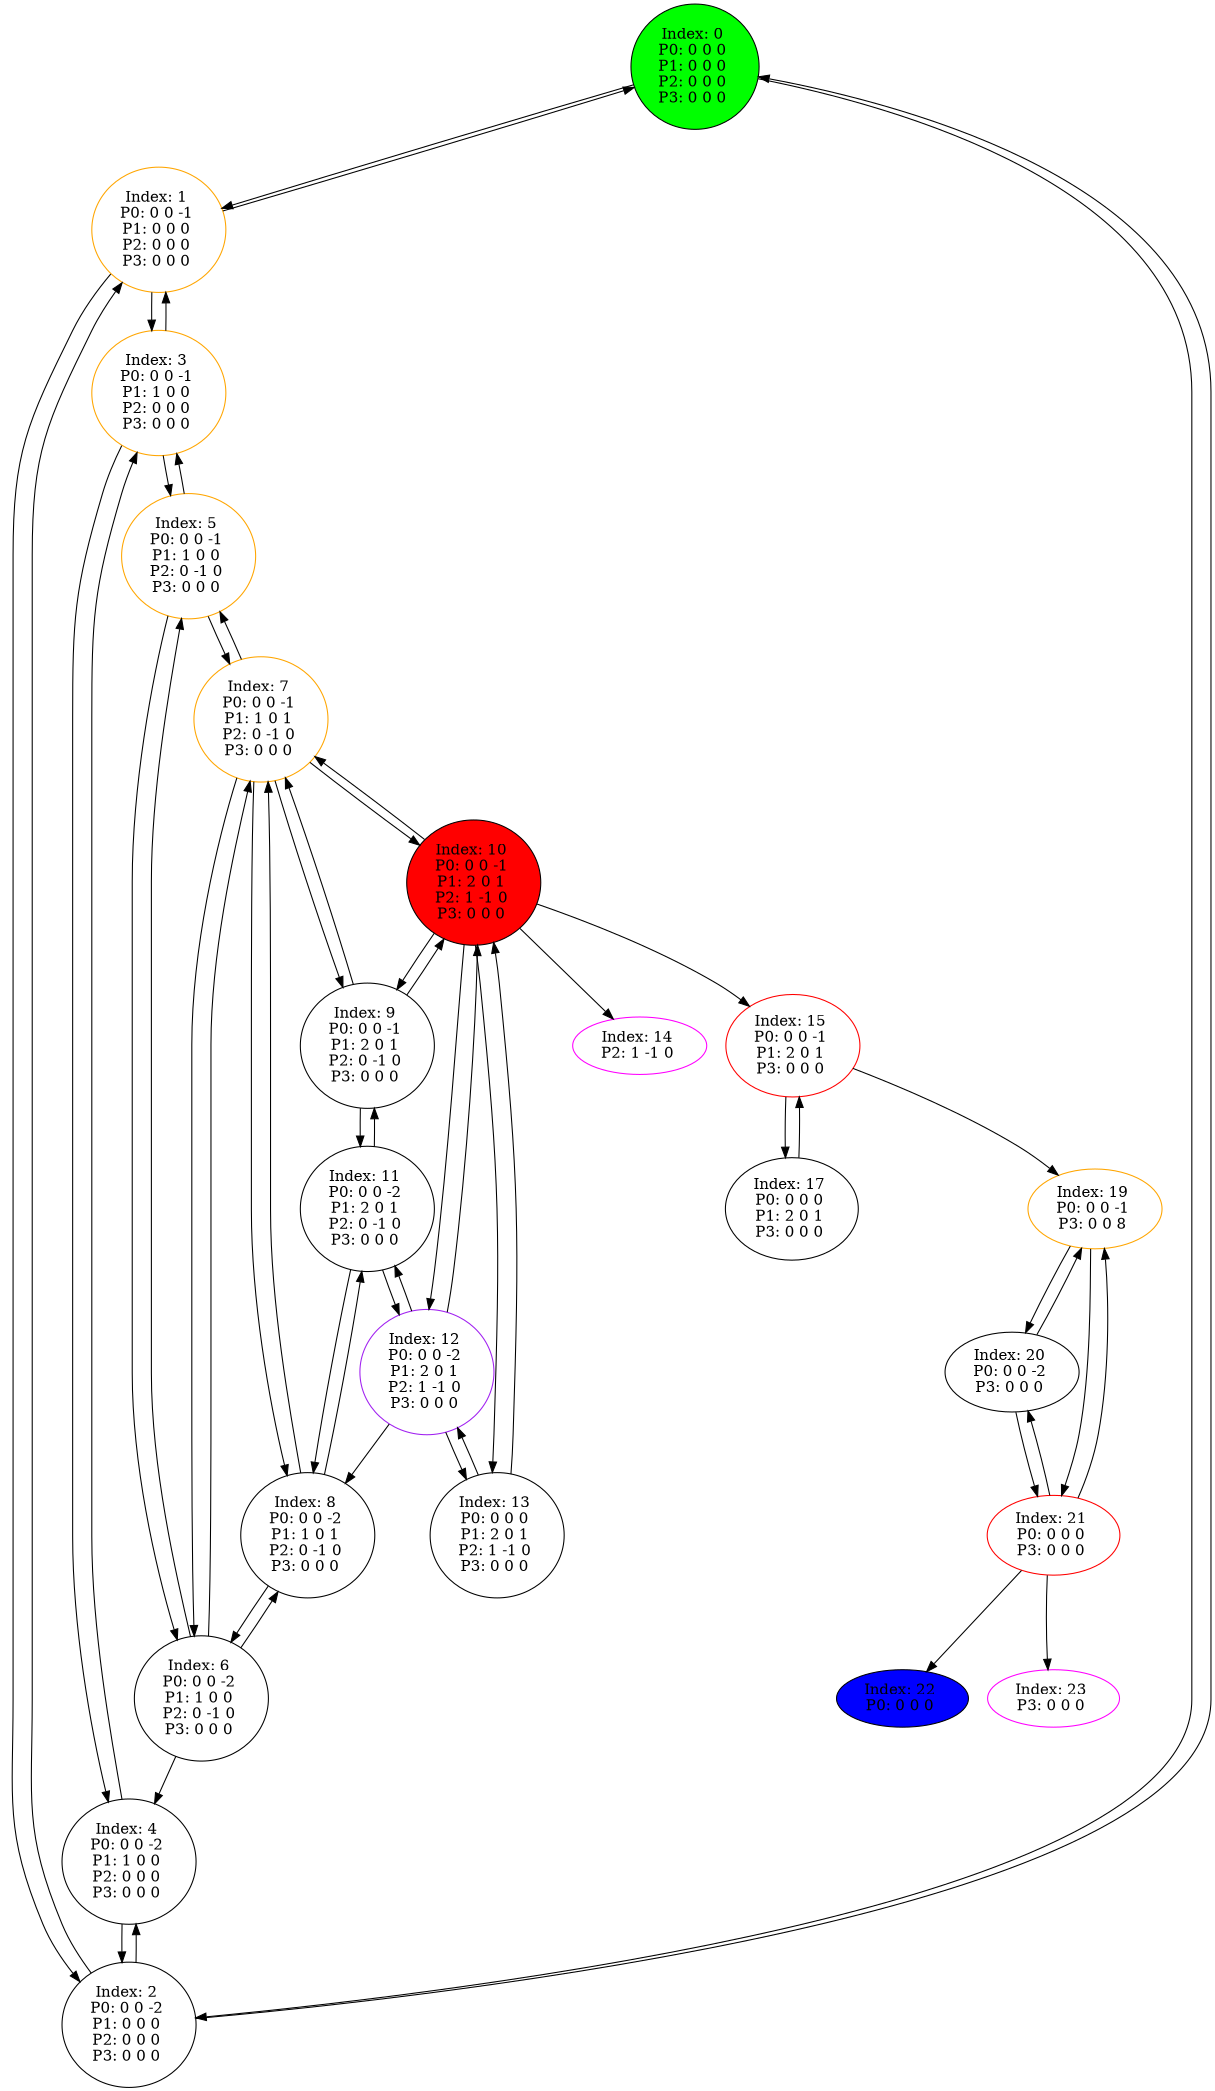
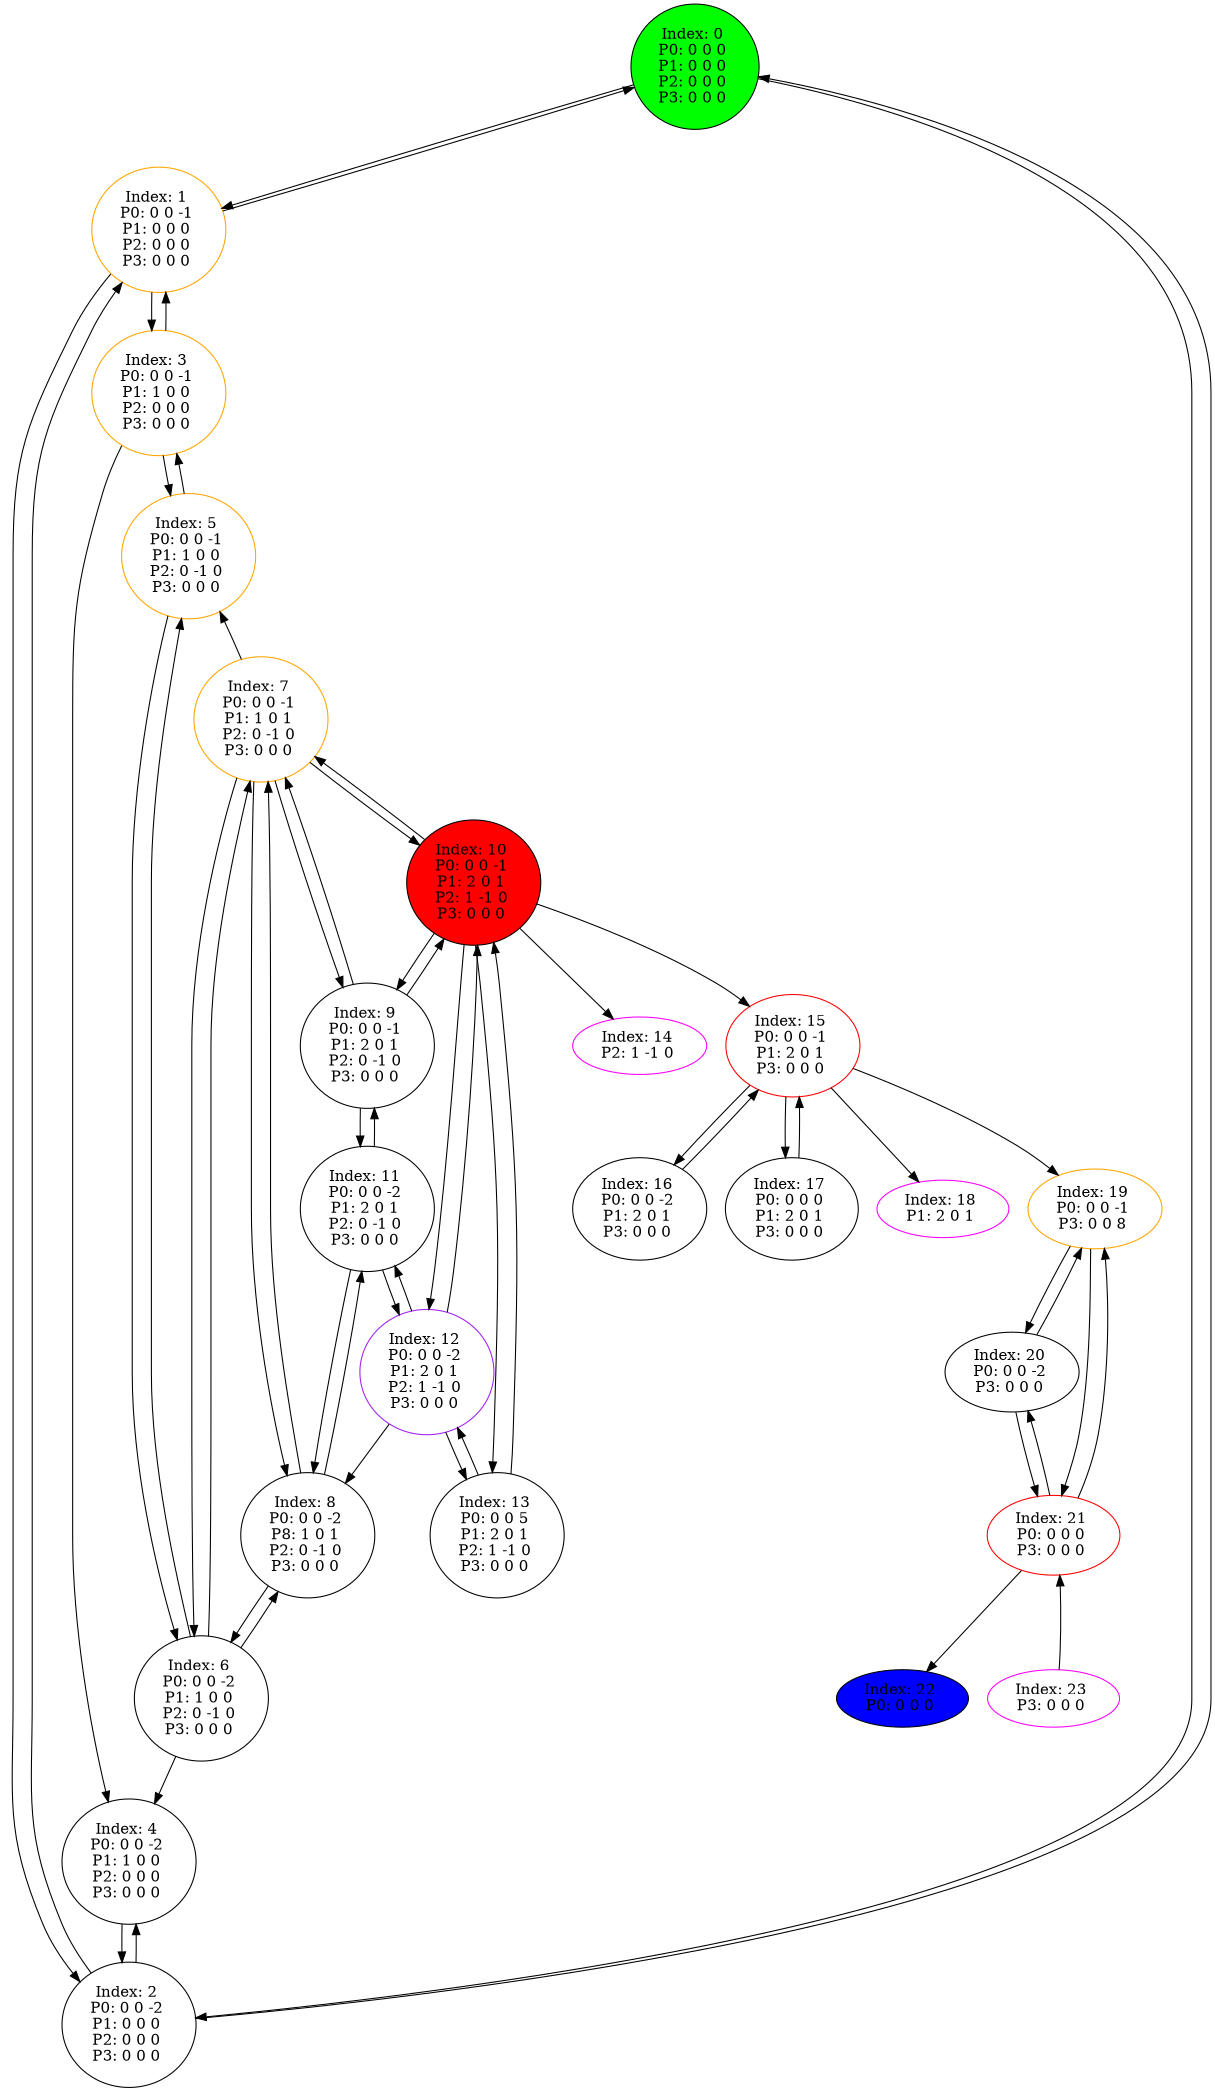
(216, 635) -> none
(92, 1129) -> none
none -> (640, 1209)
none -> (943, 1209)
(308, 1535) -> (308, 1535)
(497, 1535) -> (497, 1535)
(1046, 1617) -> (1061, 1628)
